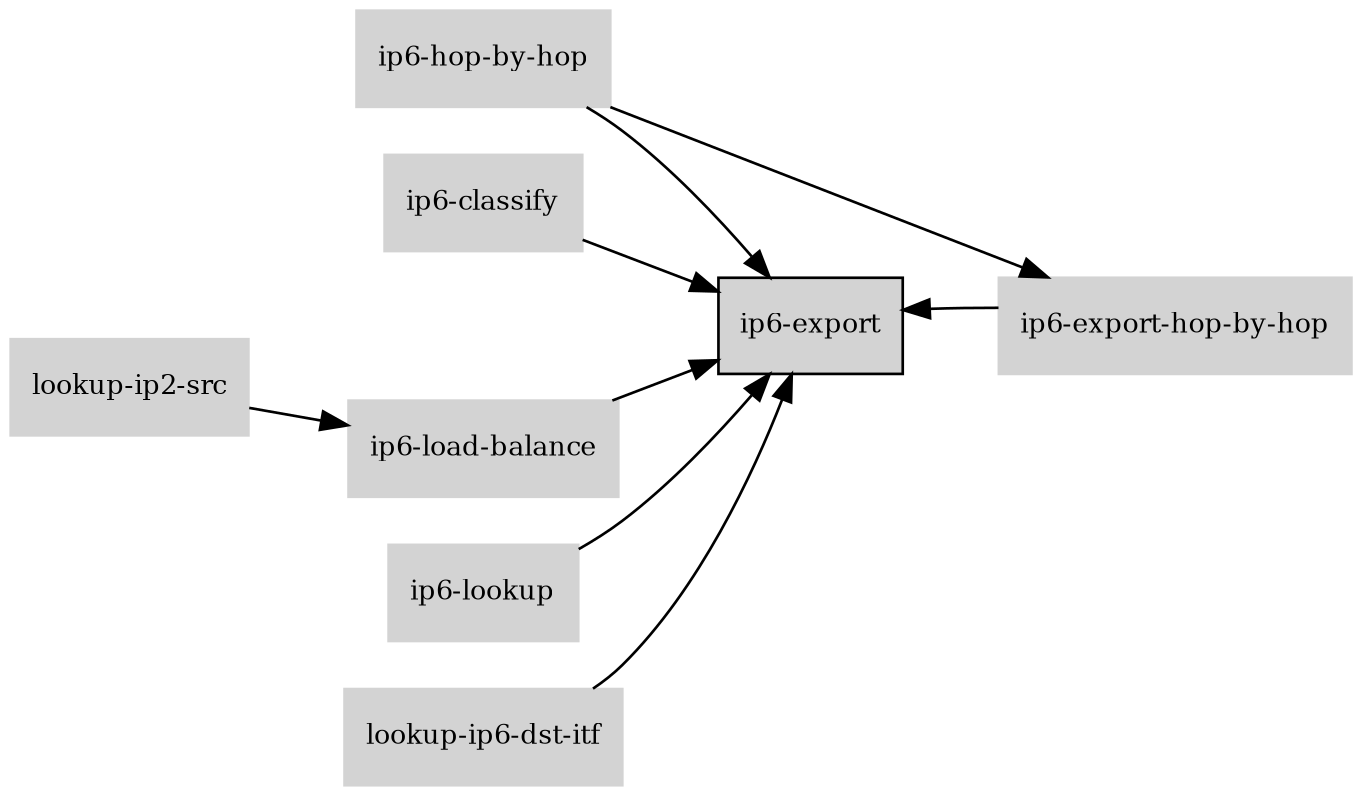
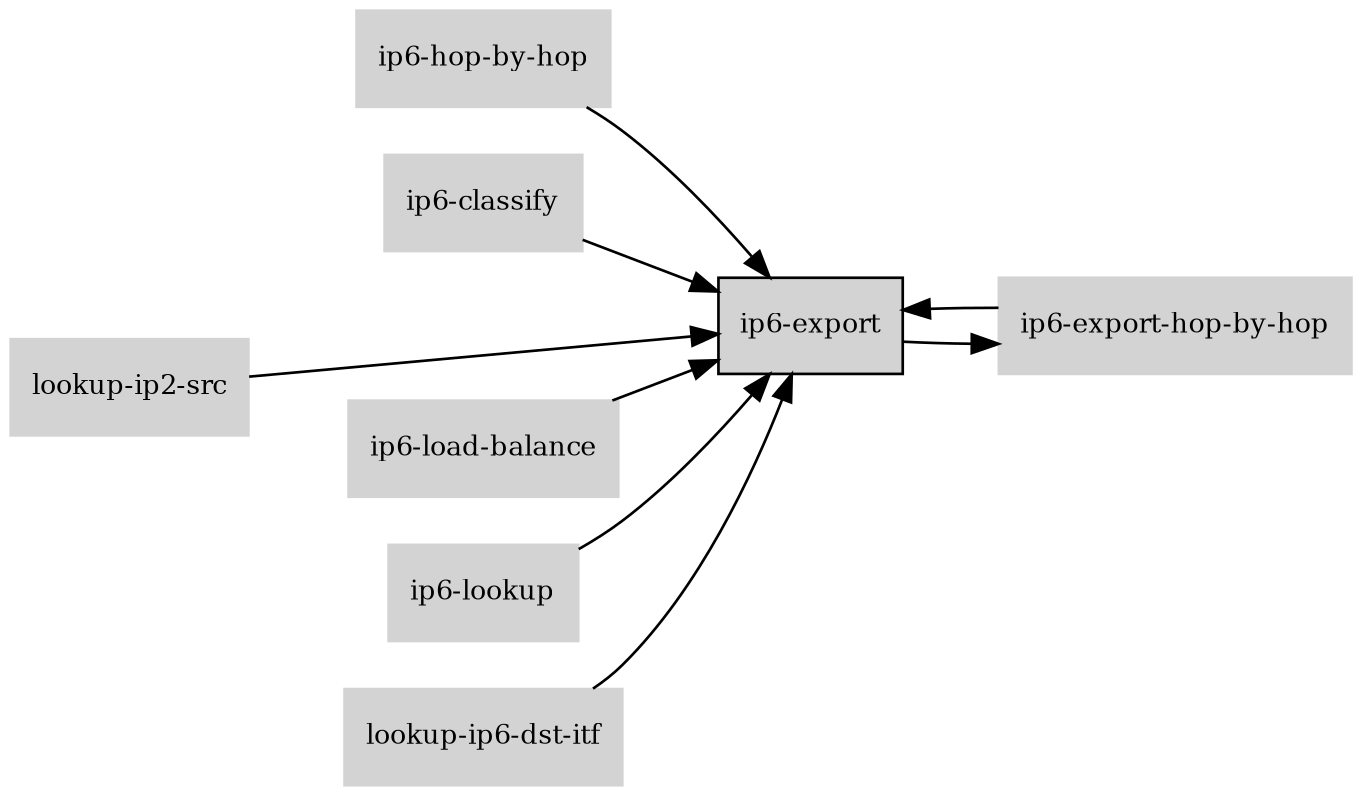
(816, 187) -> (937, 343)
(285, 414) -> (470, 357)
